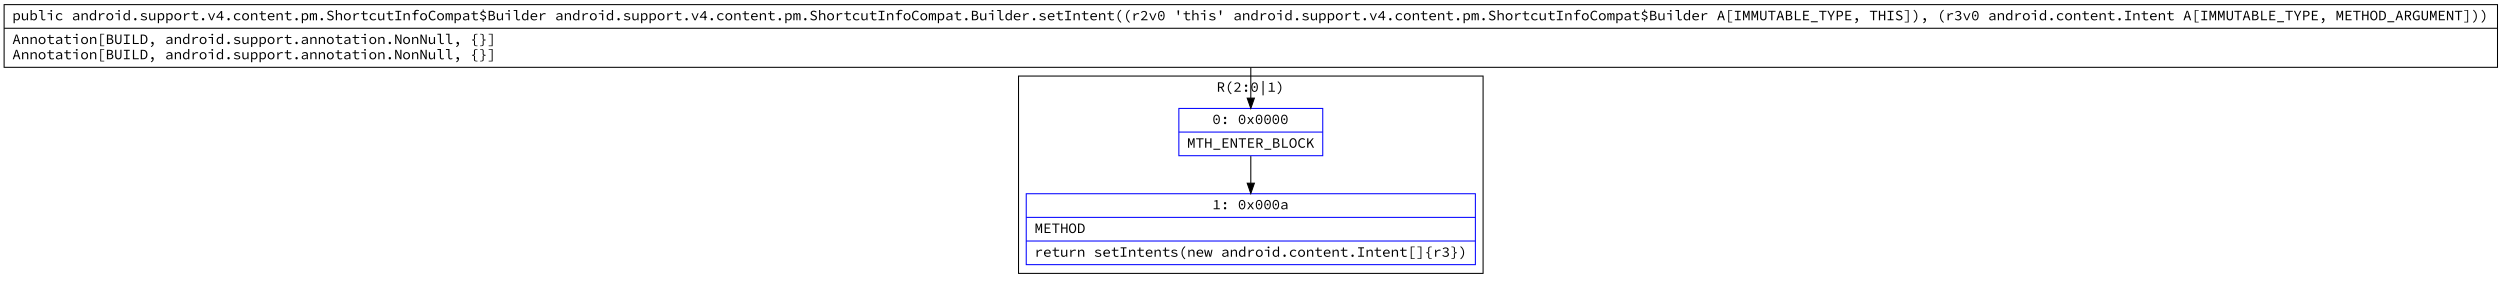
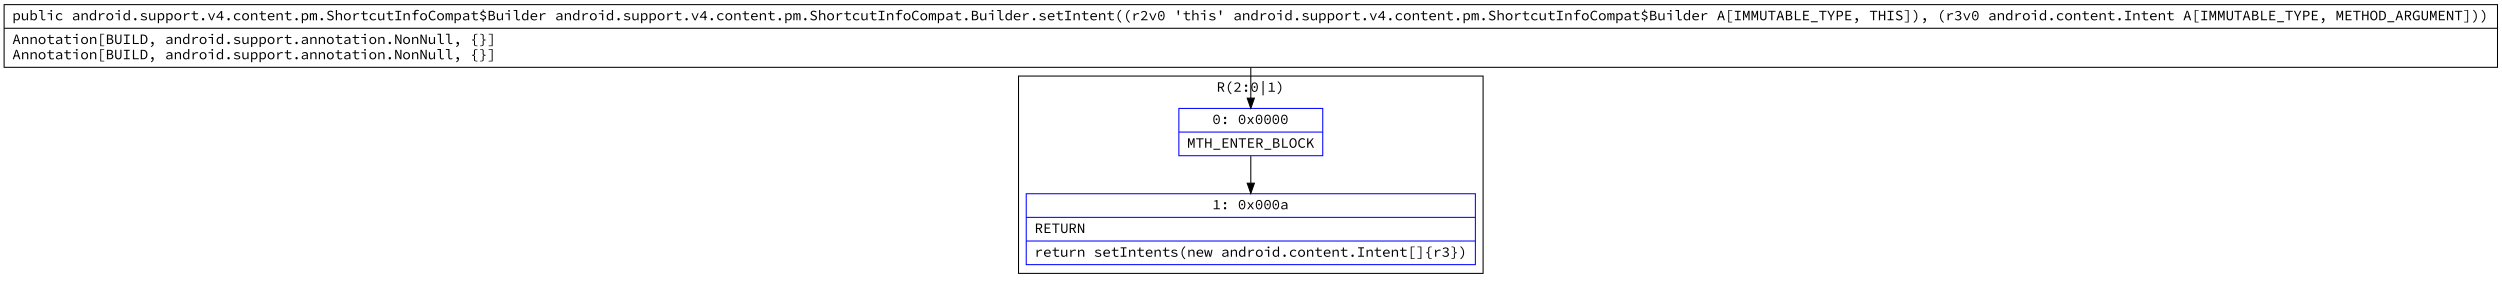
(1060, 229) -> (1060, 229)
